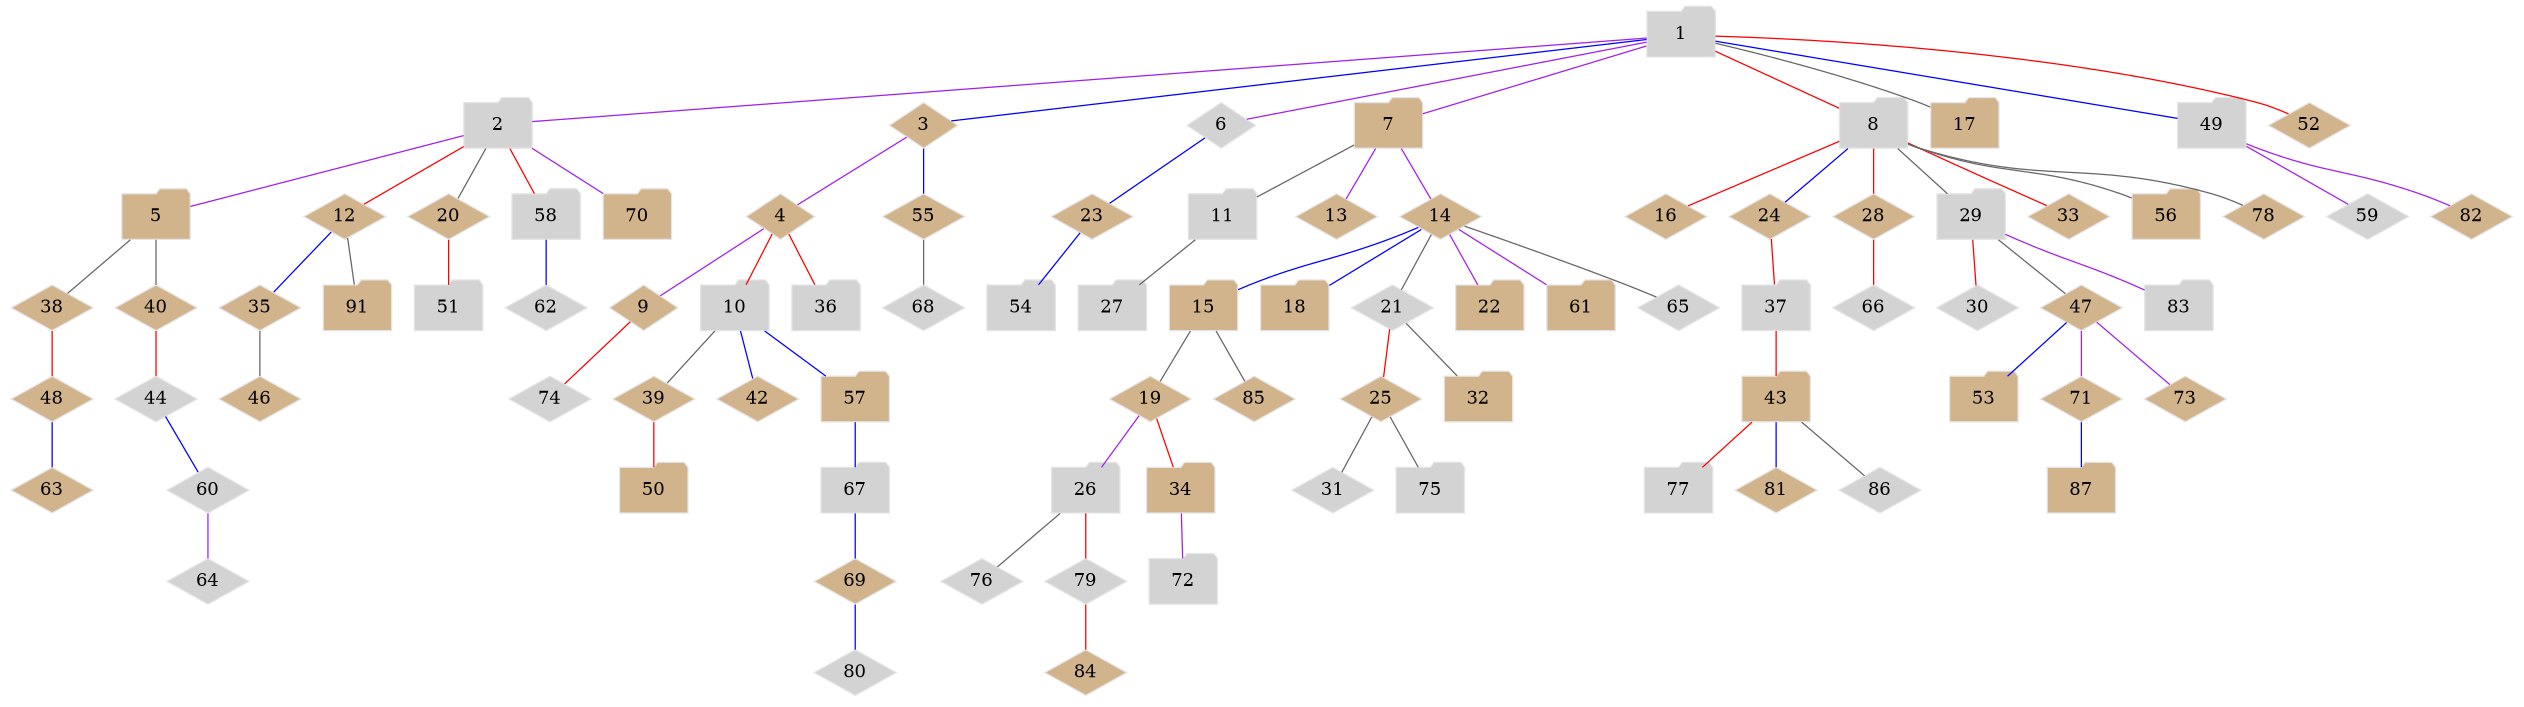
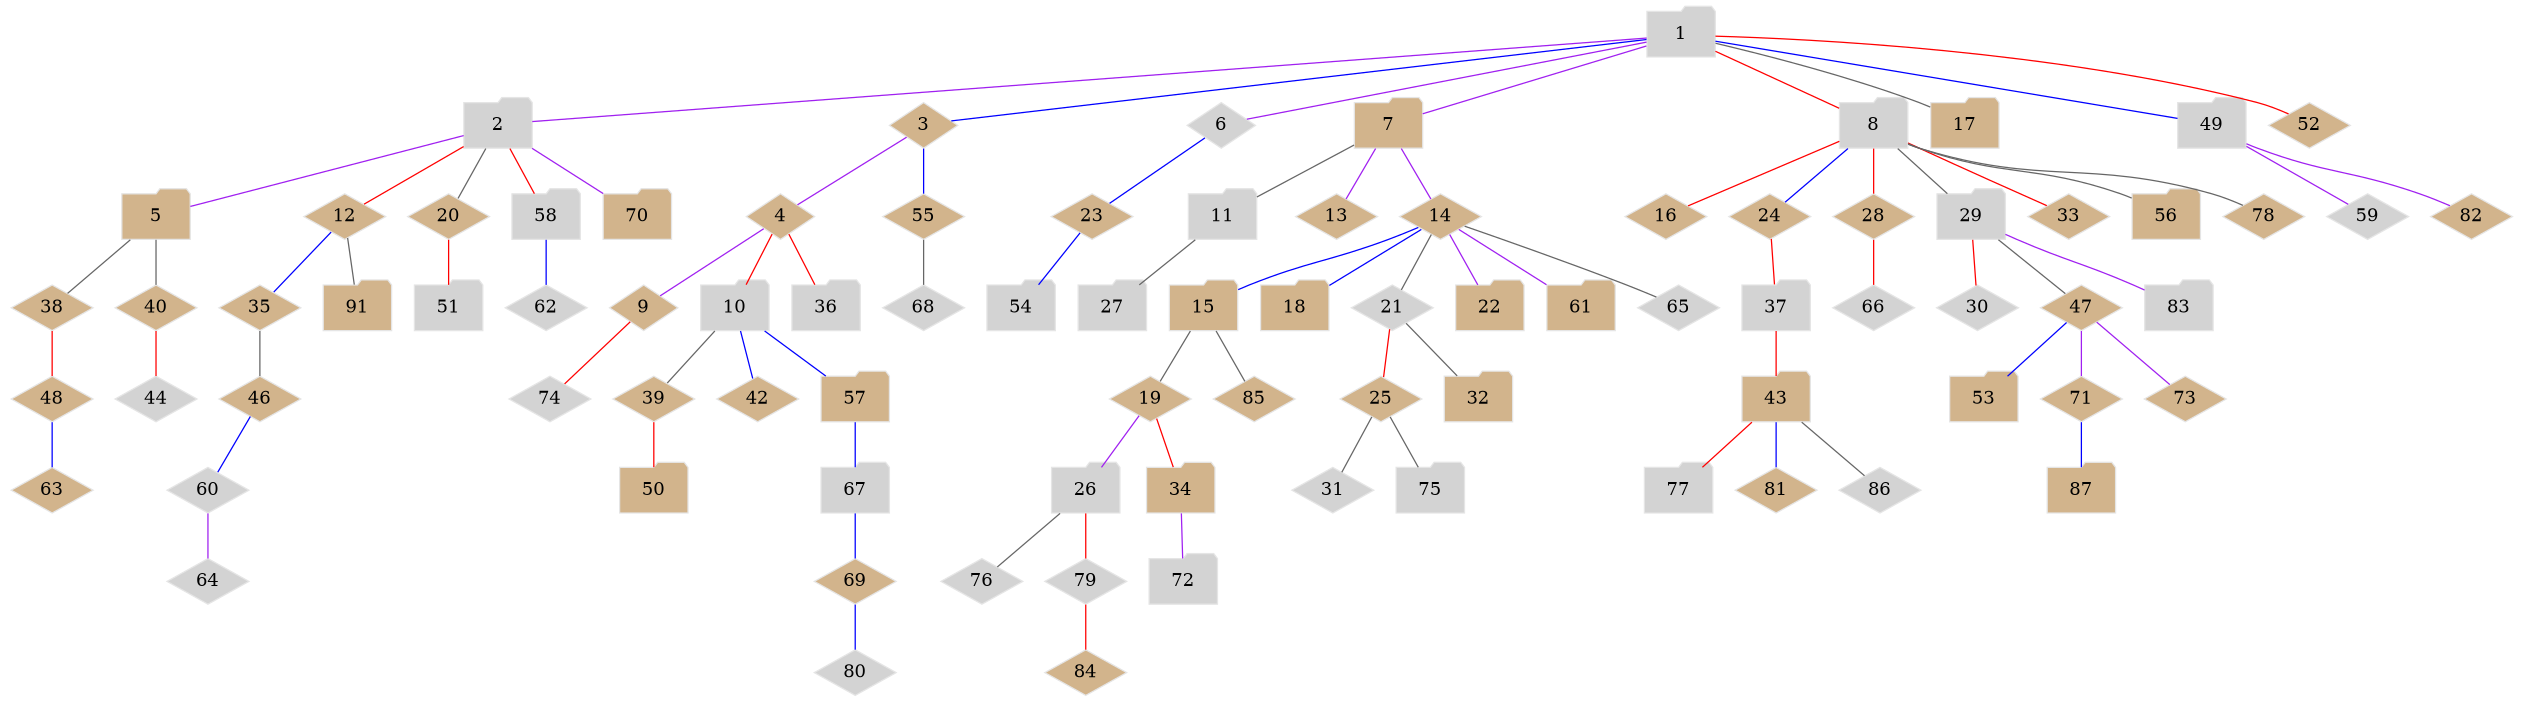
(182, 444) -> (234, 444)
